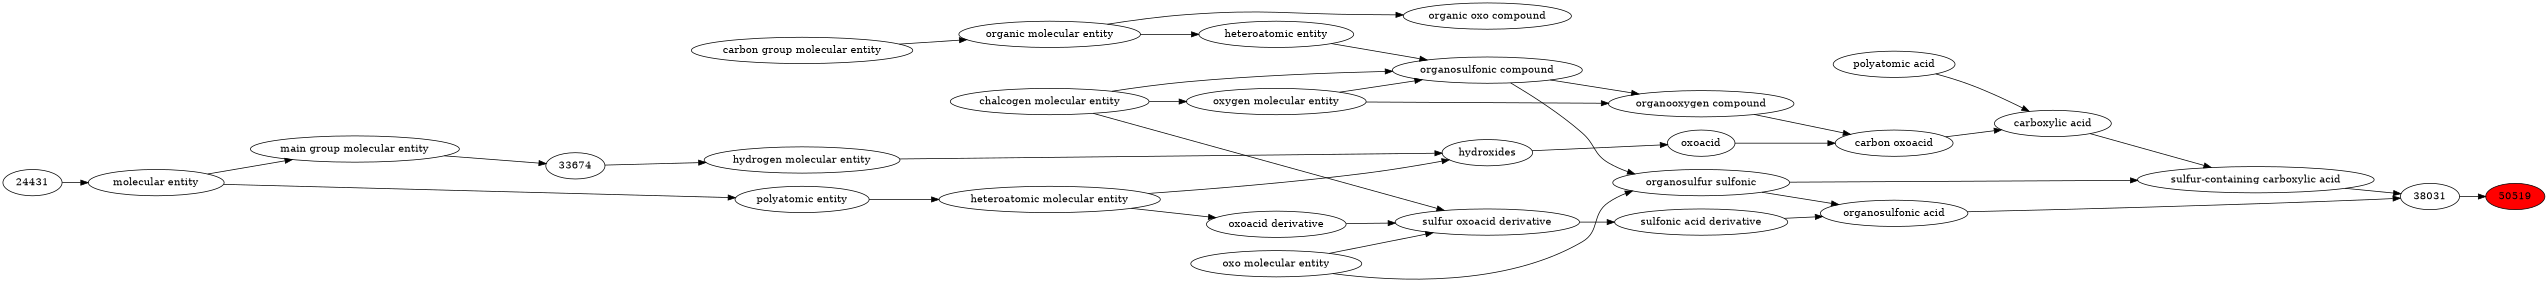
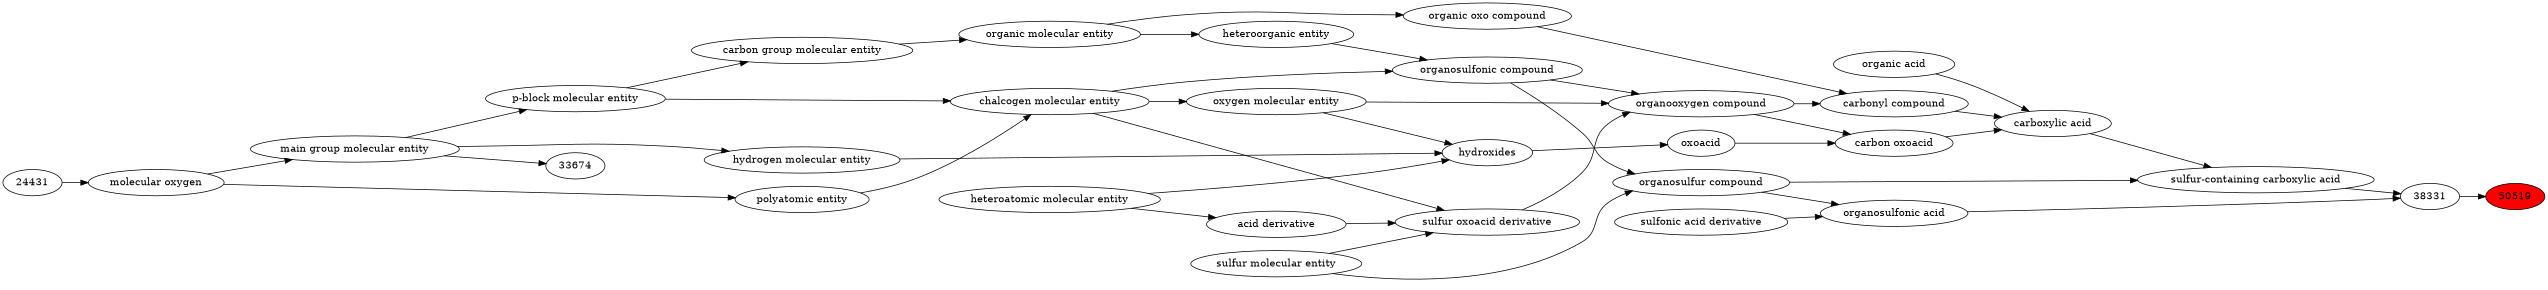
(1276, 34) -> (1276, 34)
(1894, 64) -> (1894, 64)
(1377, 87) -> (1384, 128)
none -> (575, 99)
none -> (1894, 104)
(652, 164) -> (590, 144)
(156, 183) -> (156, 183)
(1701, 183) -> (1701, 183)
(2430, 197) -> (2430, 197)
(900, 199) -> (947, 165)
(1591, 222) -> (1583, 172)
(1276, 224) -> (1276, 224)
(1276, 264) -> (1276, 264)
